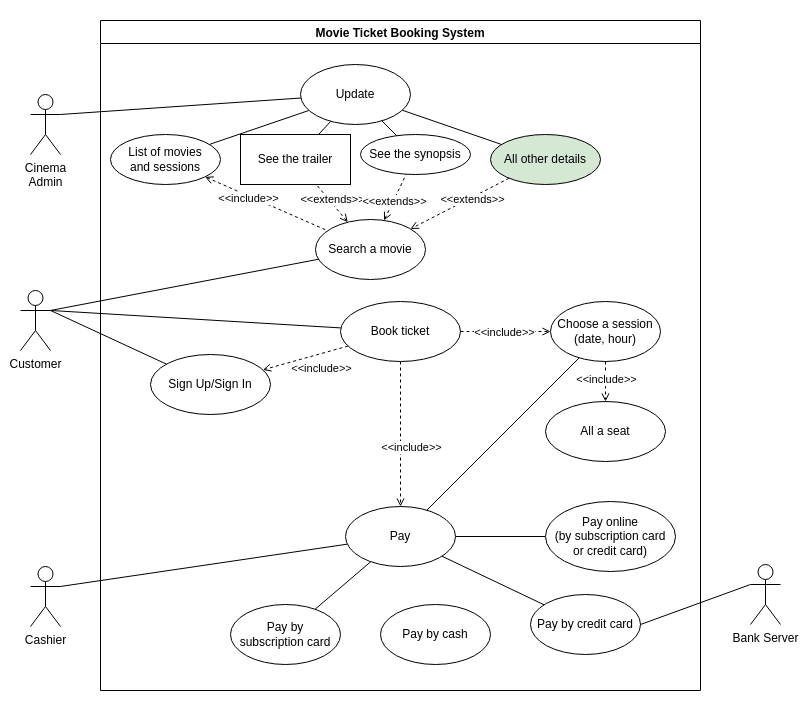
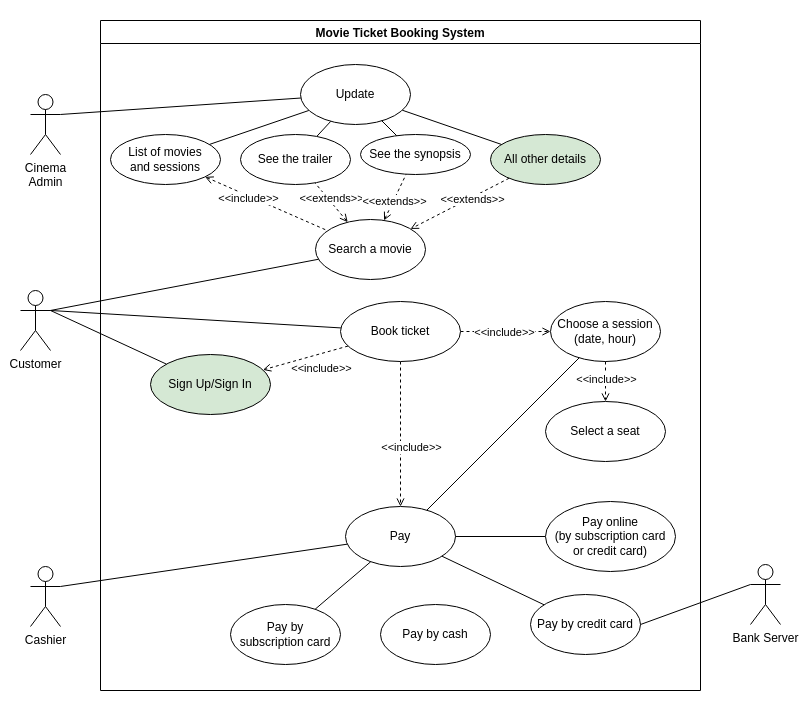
(296, 160) -> (296, 160)
(211, 385) -> (211, 385)
(606, 432) -> (606, 432)
